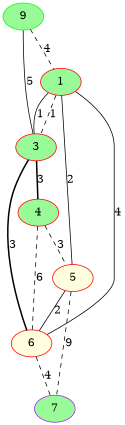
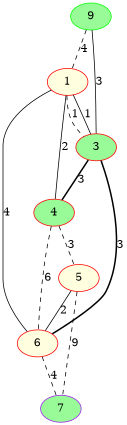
(30, 82) -> (99, 82)
(61, 82) -> (68, 82)
(67, 180) -> (60, 147)
